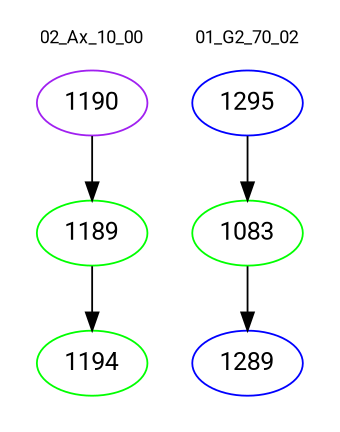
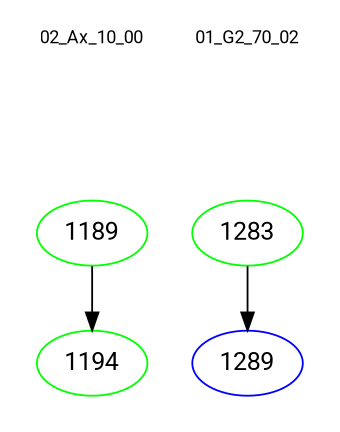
(92, 103) -> none
(248, 103) -> none
(248, 233) -> (248, 233)
